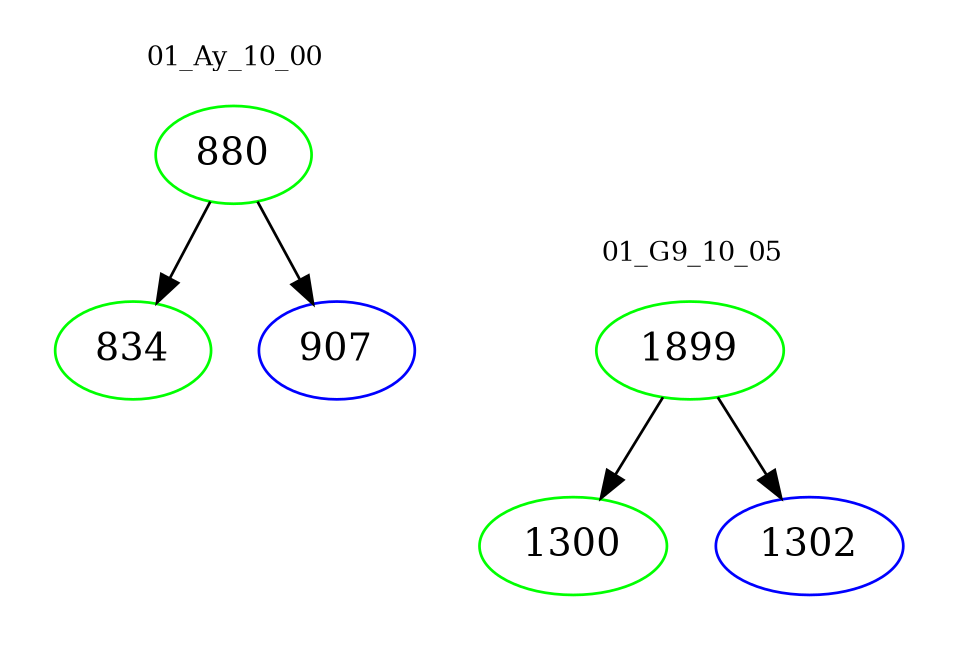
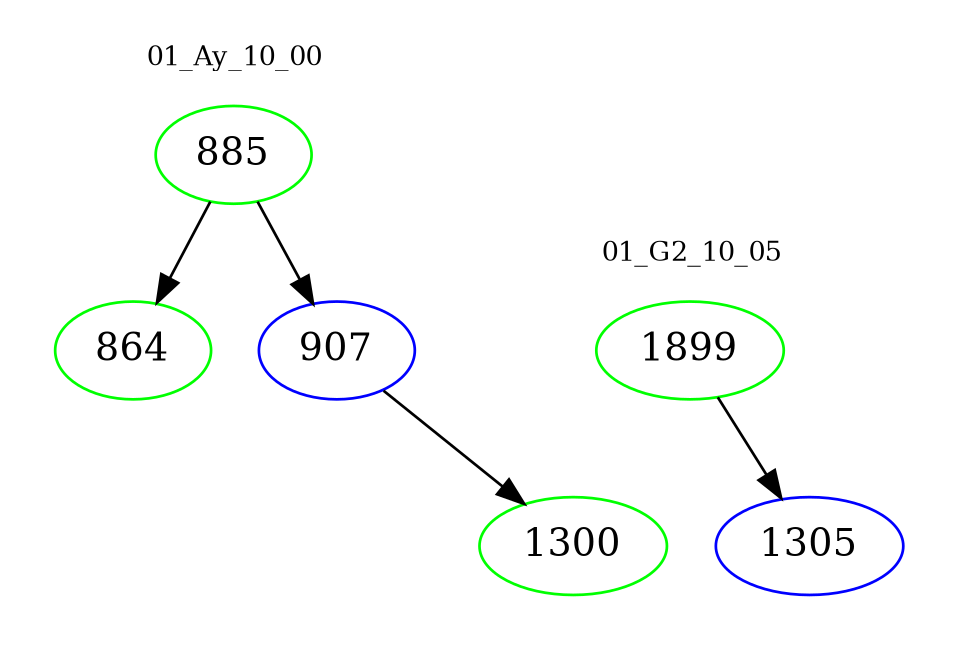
(234, 155) -> (234, 155)
(693, 254) -> (693, 254)
(133, 350) -> (133, 350)
(639, 436) -> (443, 439)
(810, 546) -> (810, 546)
